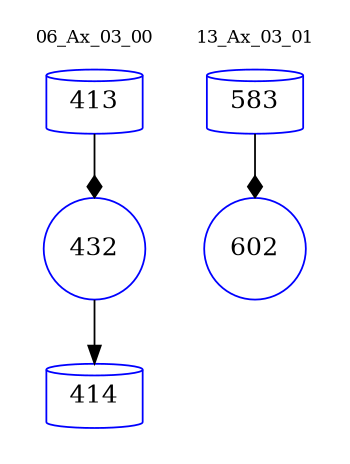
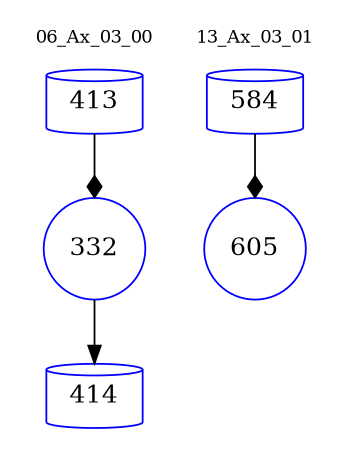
(255, 102) -> (255, 102)
(95, 249) -> (95, 249)
(255, 249) -> (255, 249)
